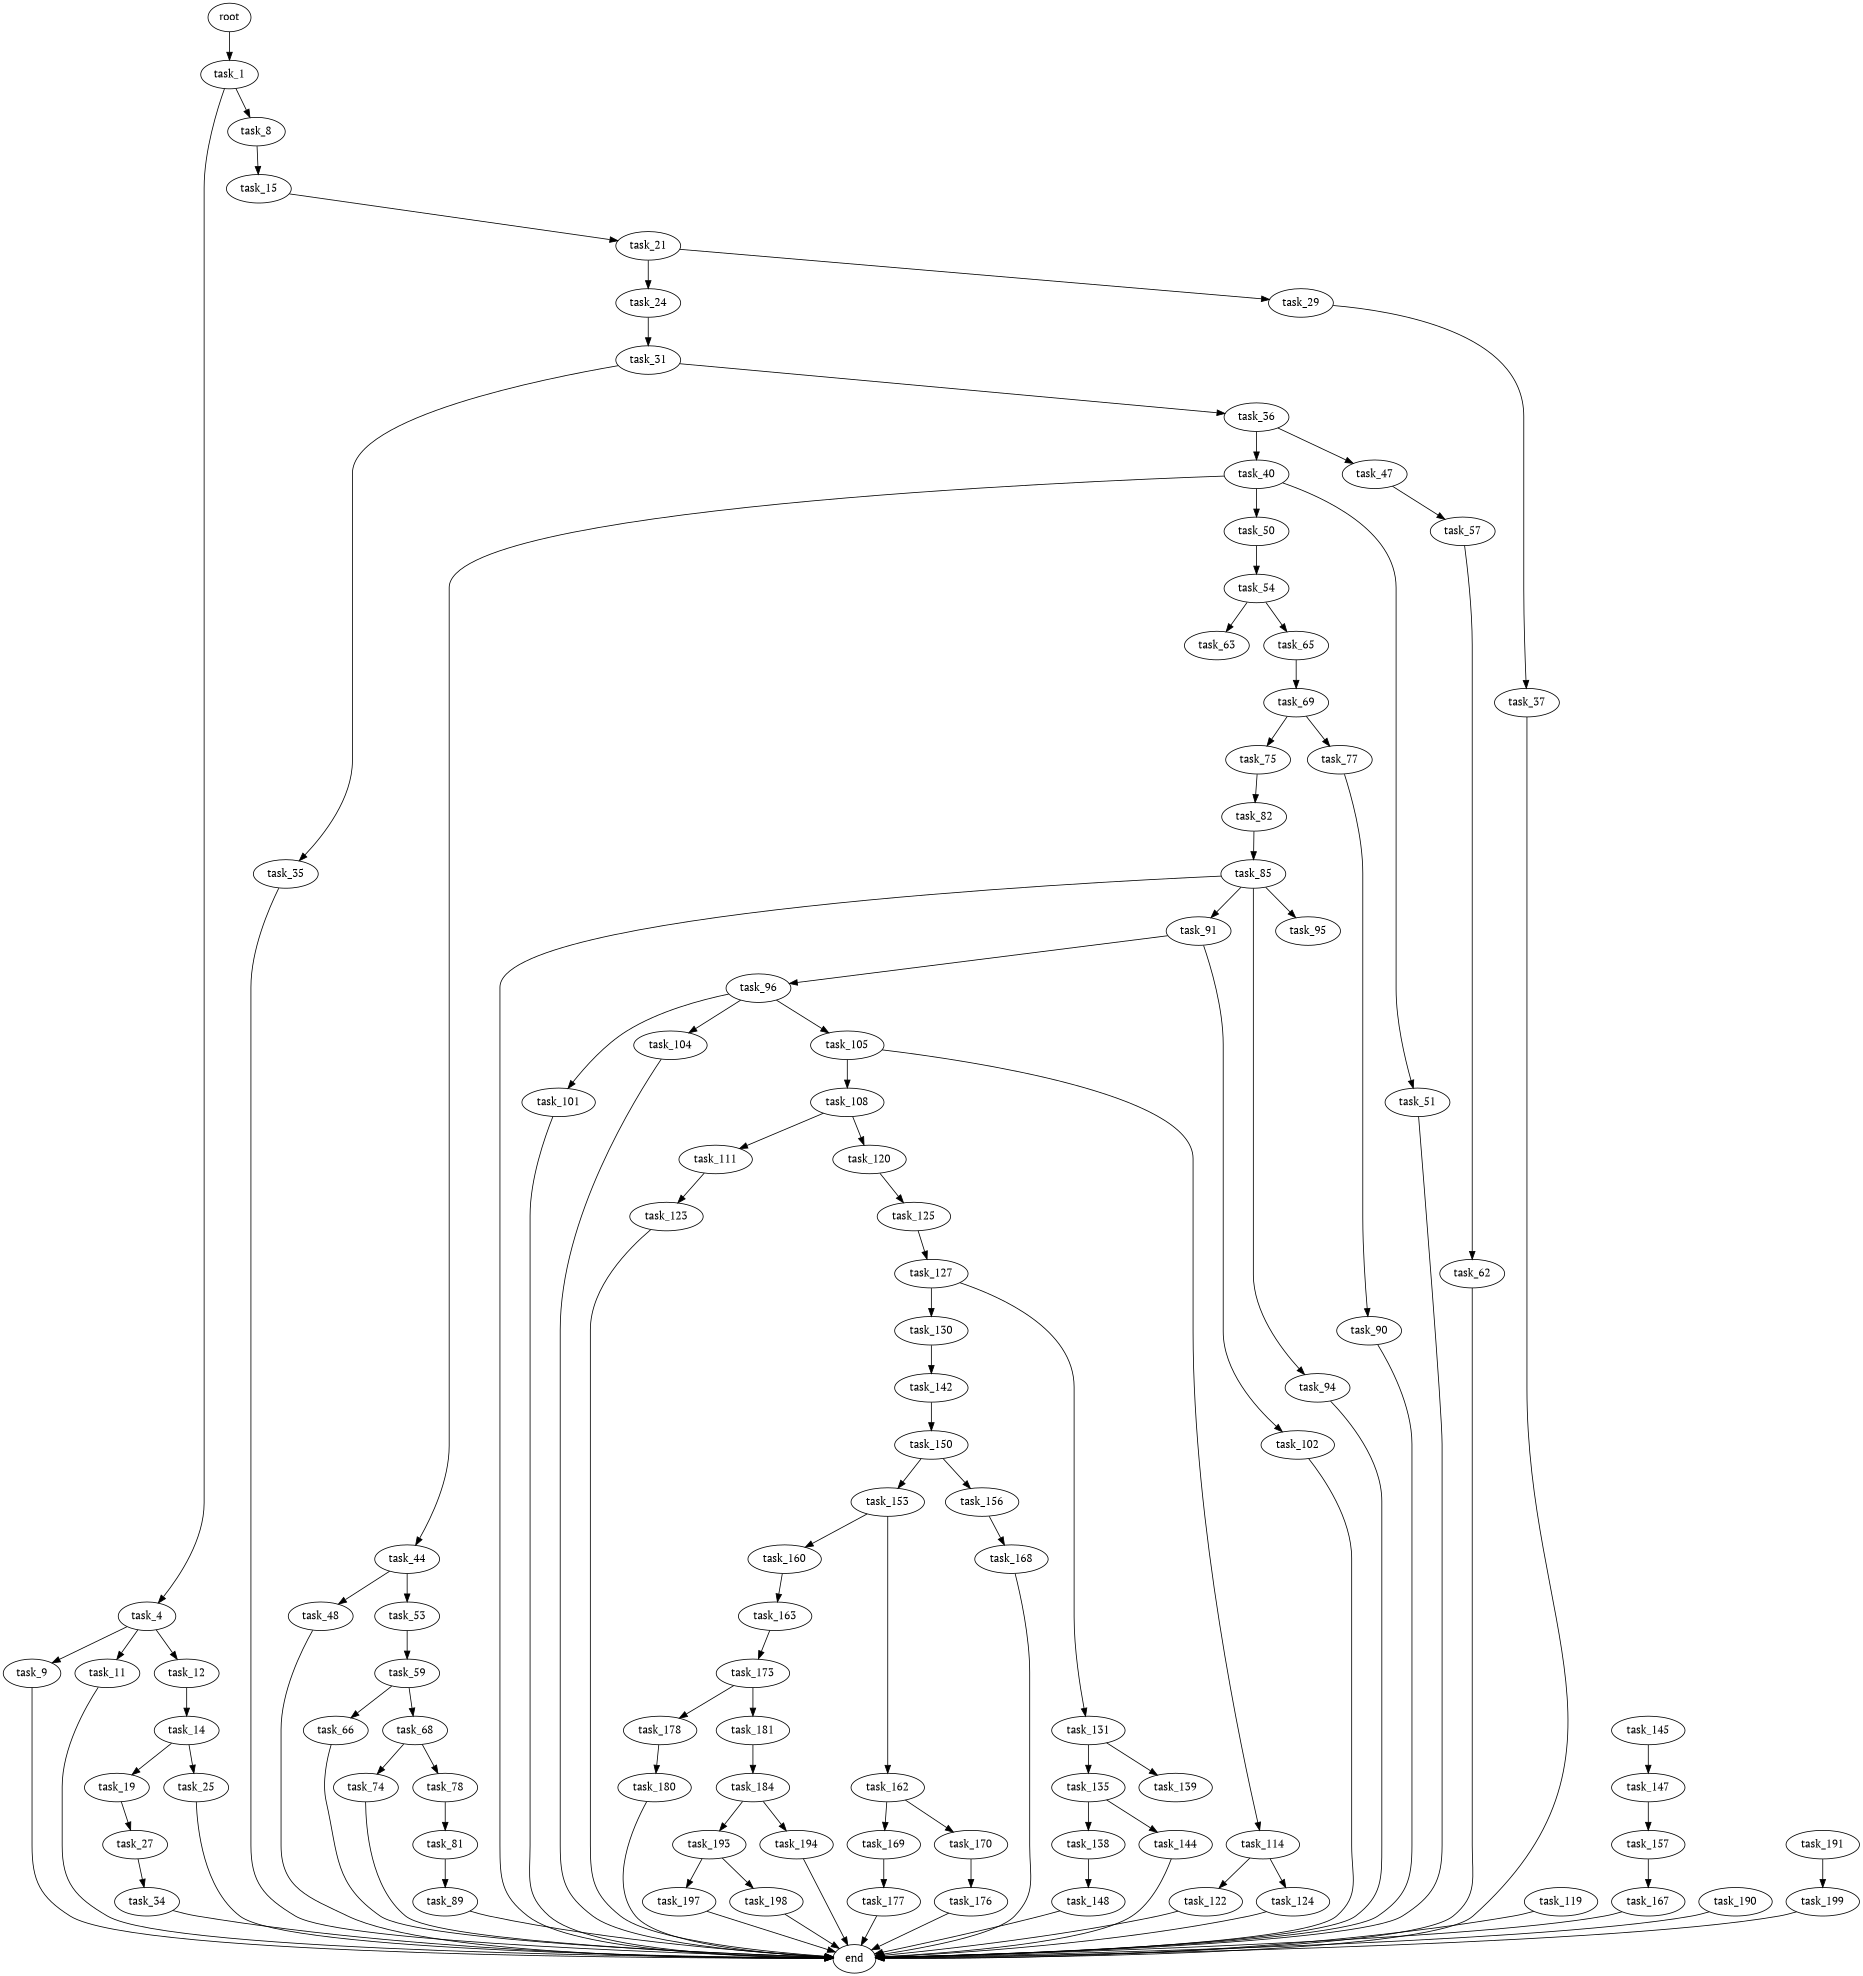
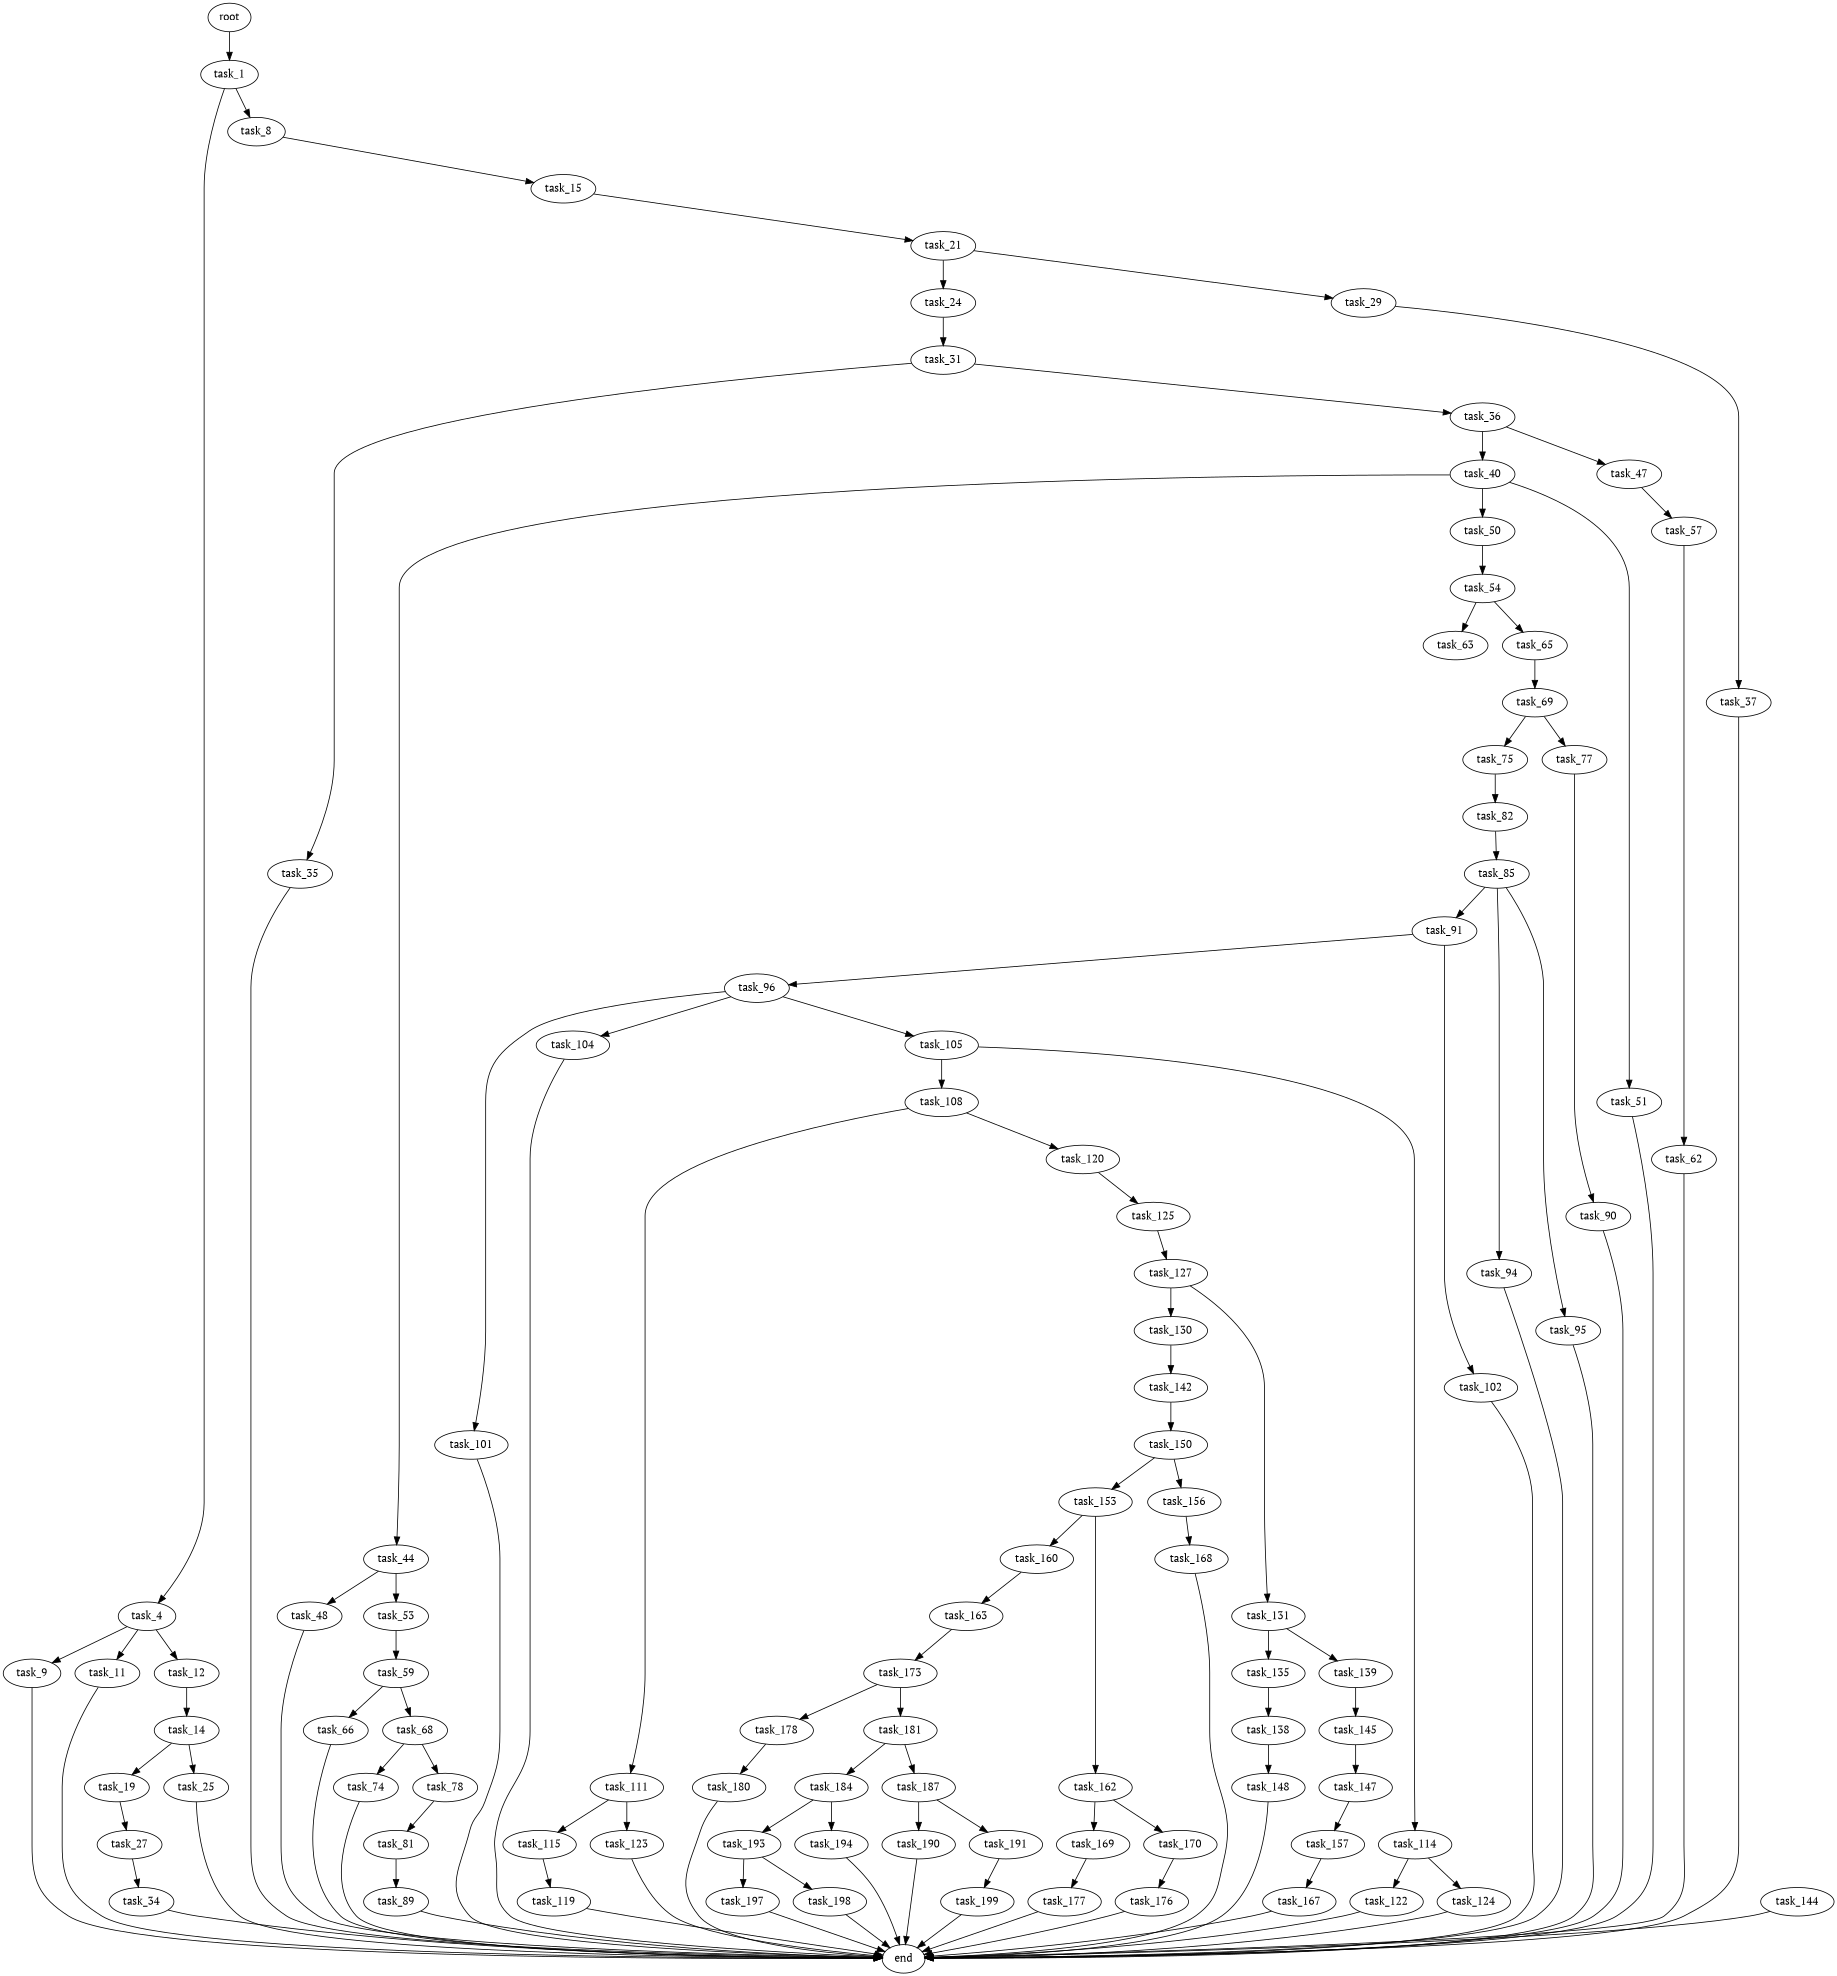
(500, 1238) -> (1572, 1917)
none -> (1356, 1698)
none -> (919, 1788)
(1129, 1814) -> none
none -> (540, 1845)
